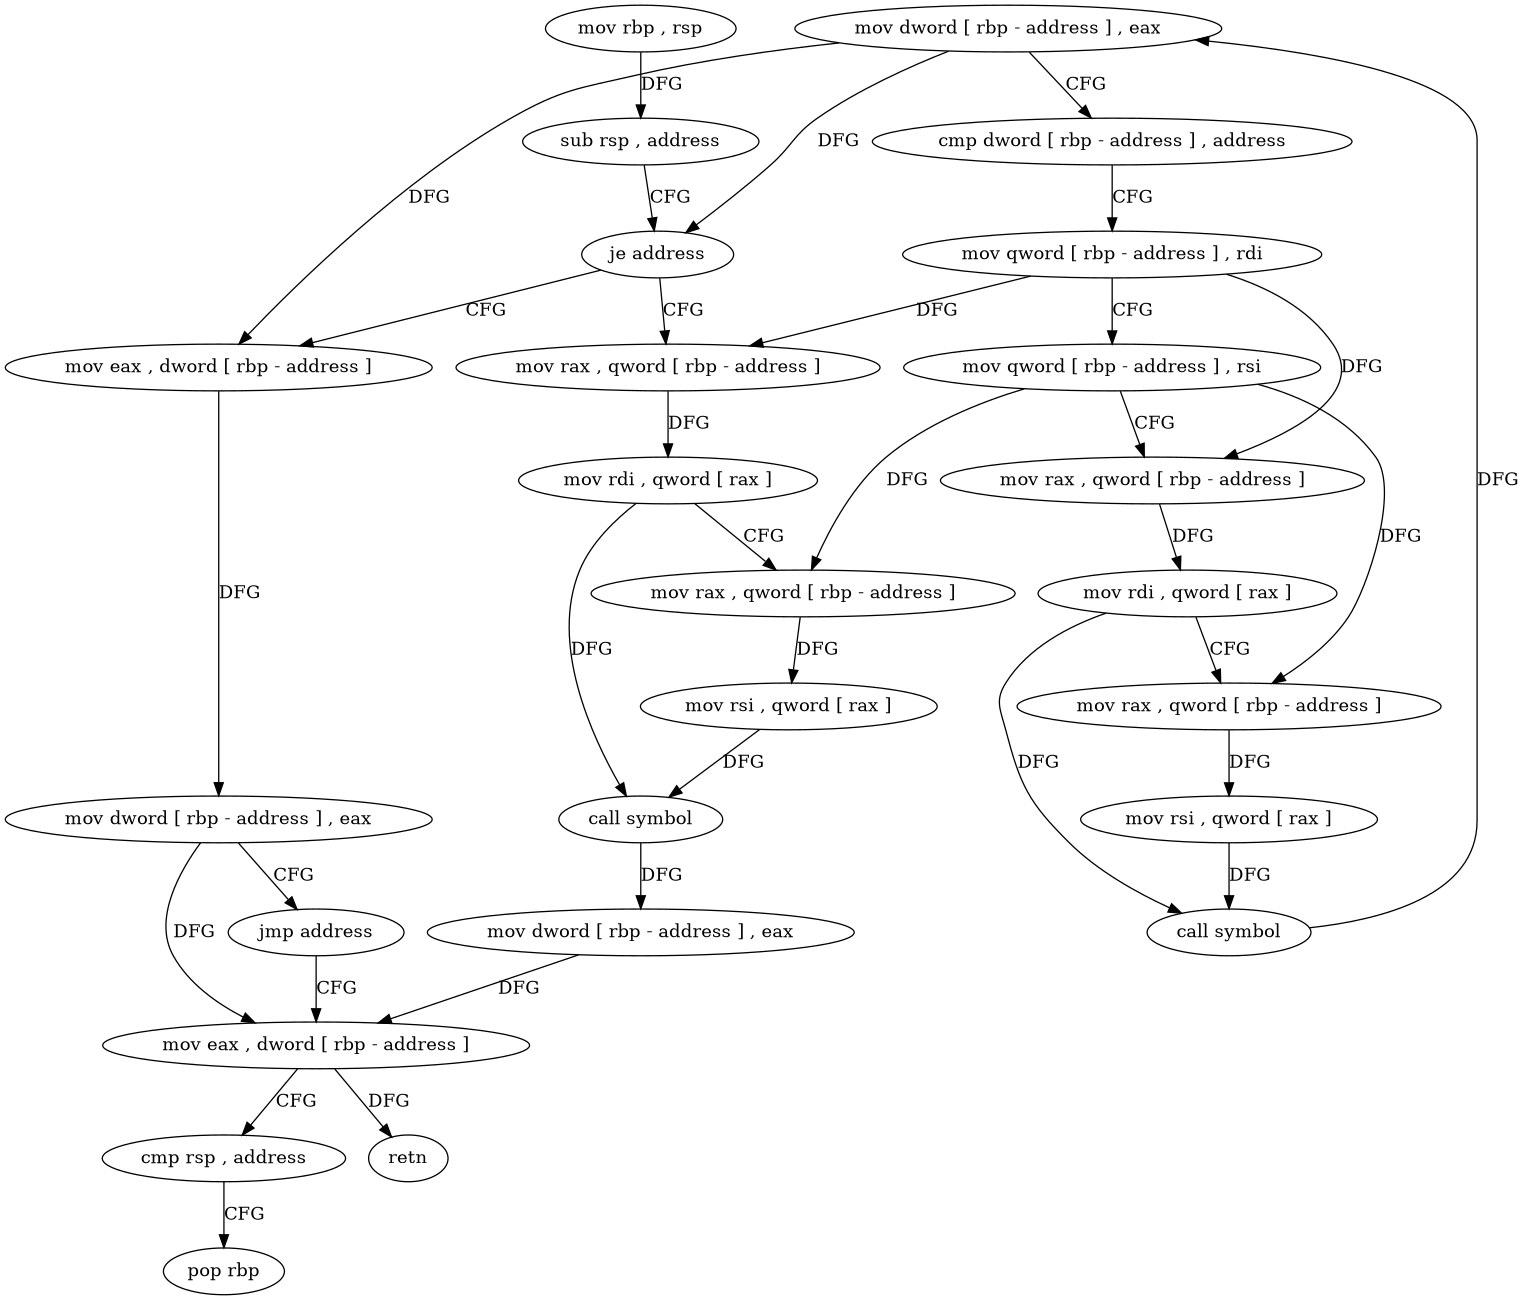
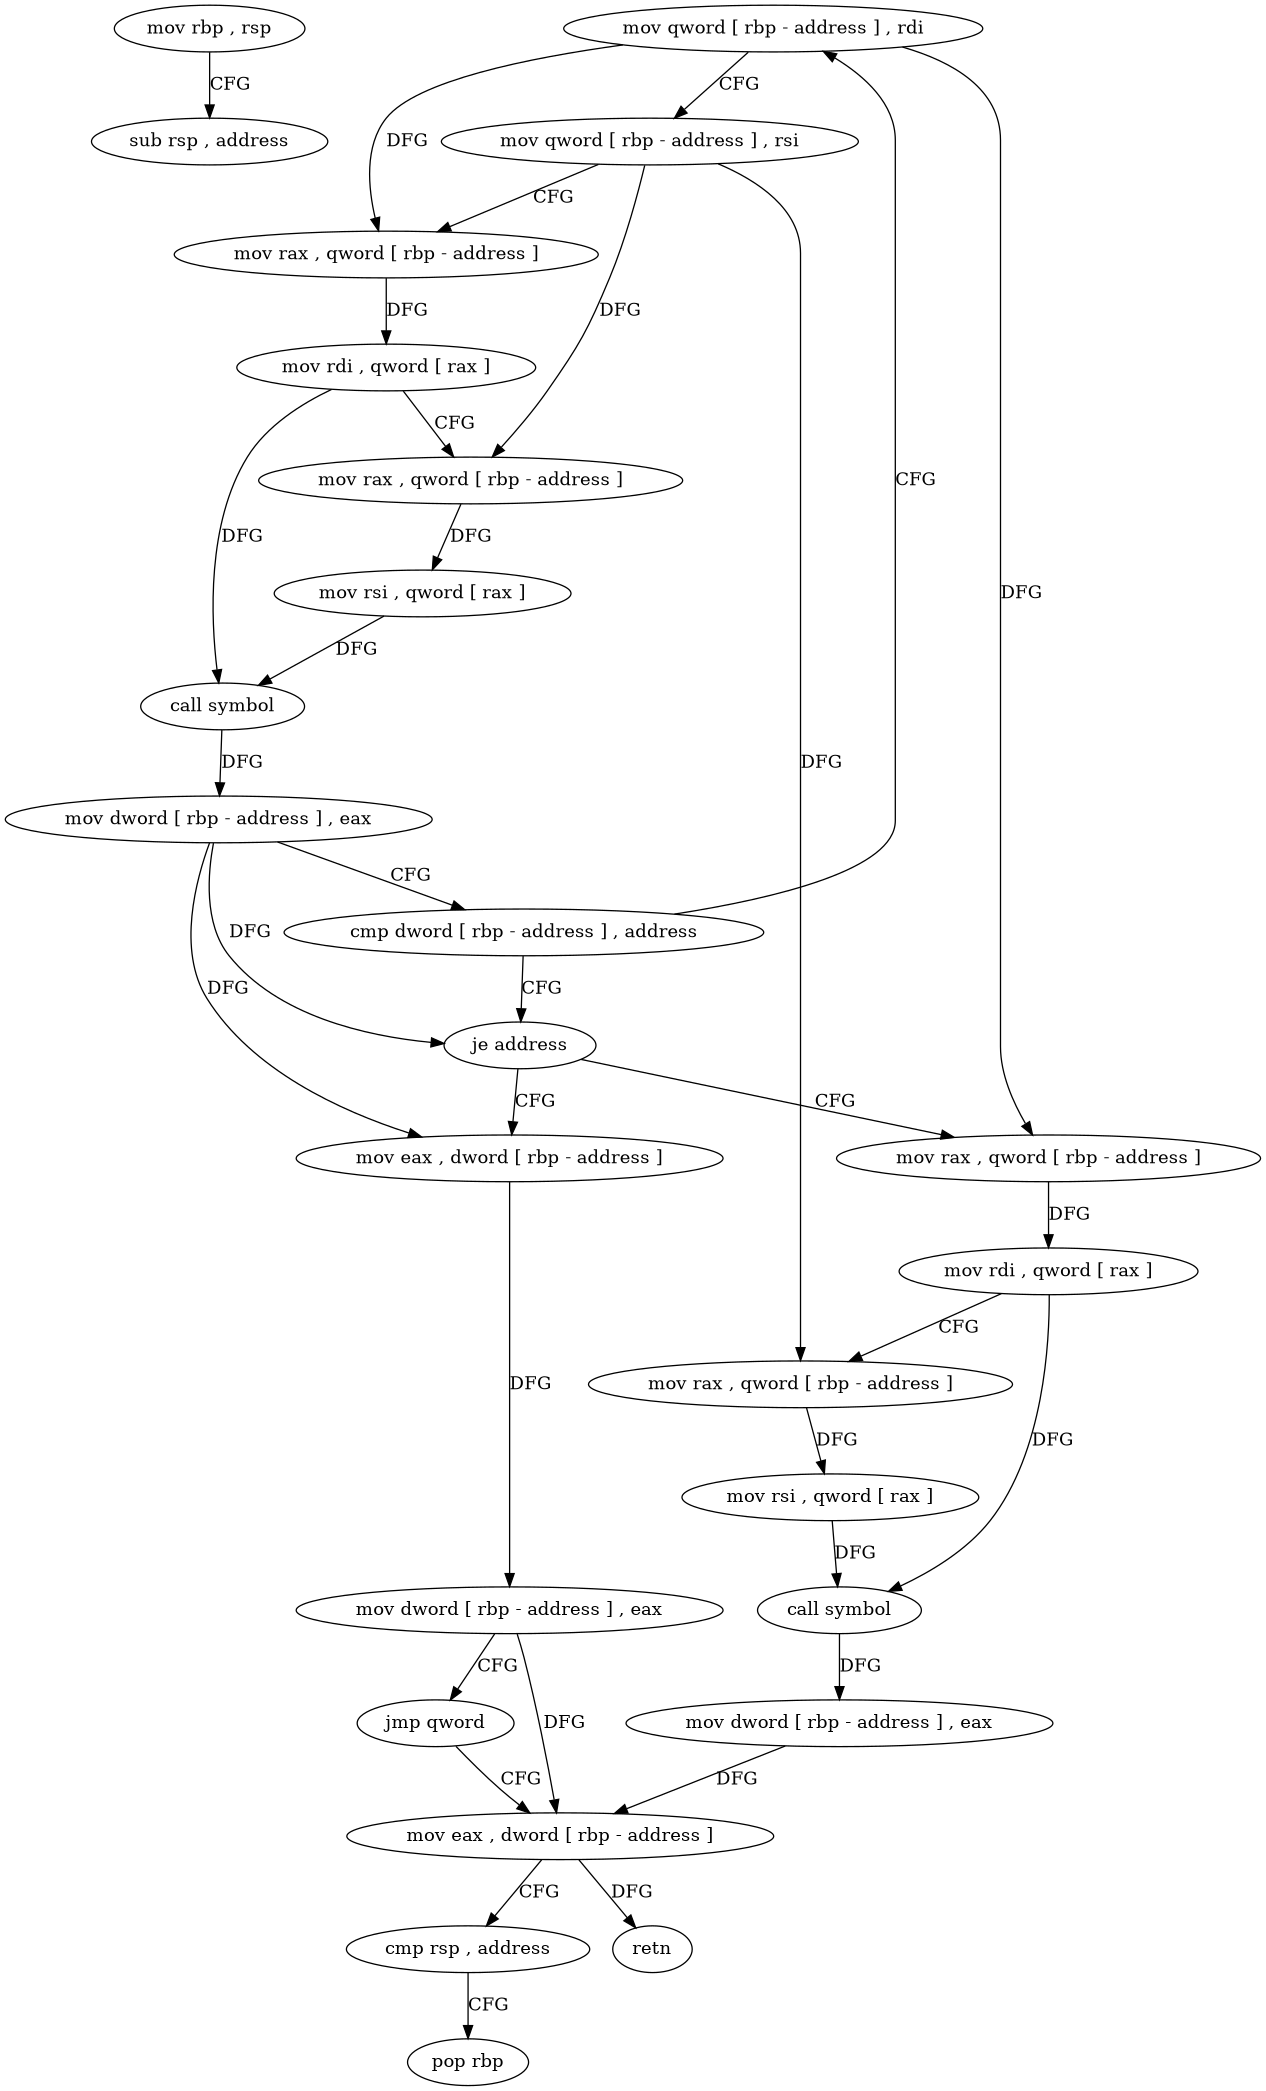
(662, 85) -> (230, 85)
(648, 192) -> (522, 982)
(316, 932) -> (436, 1723)
